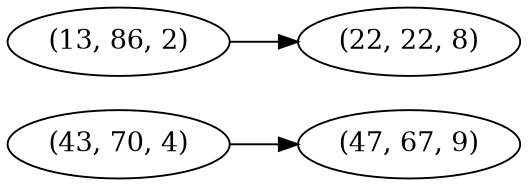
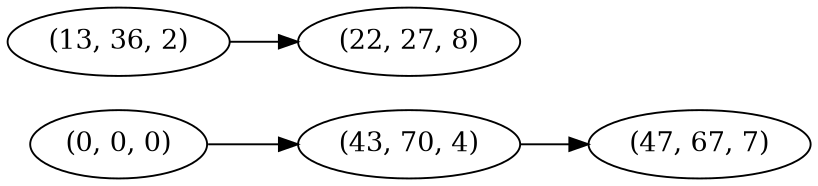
(119, 42) -> (119, 42)
(409, 42) -> (409, 42)
none -> (119, 144)
(409, 144) -> (700, 144)
